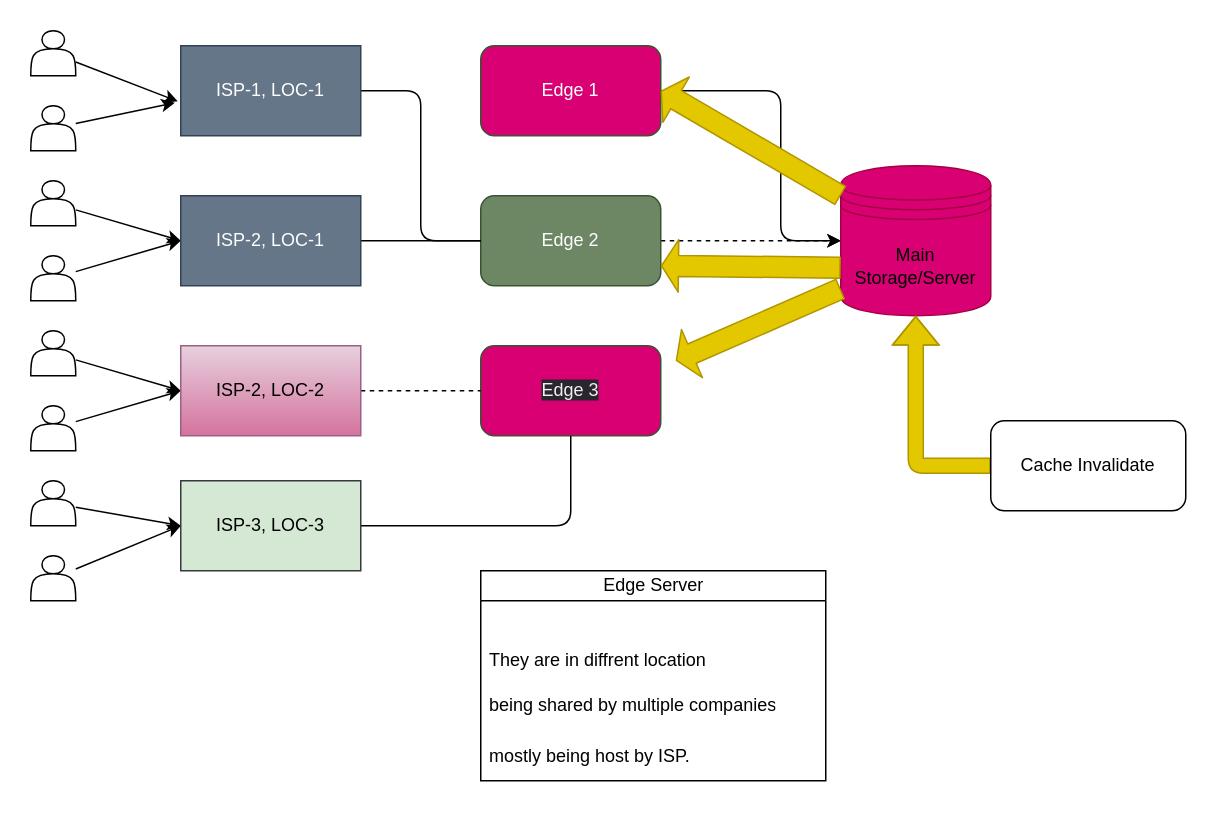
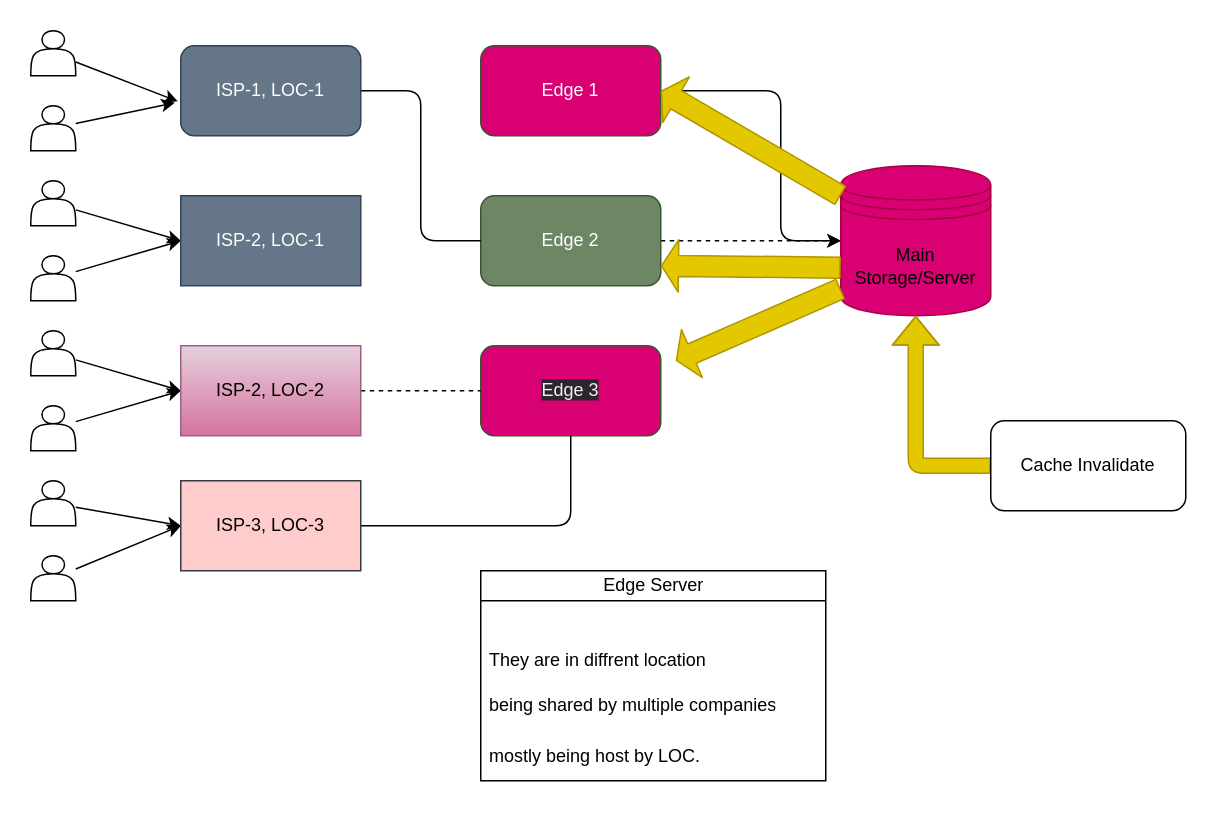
(271, 91) -> (271, 91)
(394, 241) -> none
(271, 526) -> (271, 526)
(599, 757) -> (599, 757)
